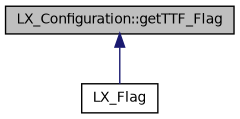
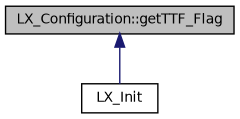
(120, 98) -> (120, 98)
